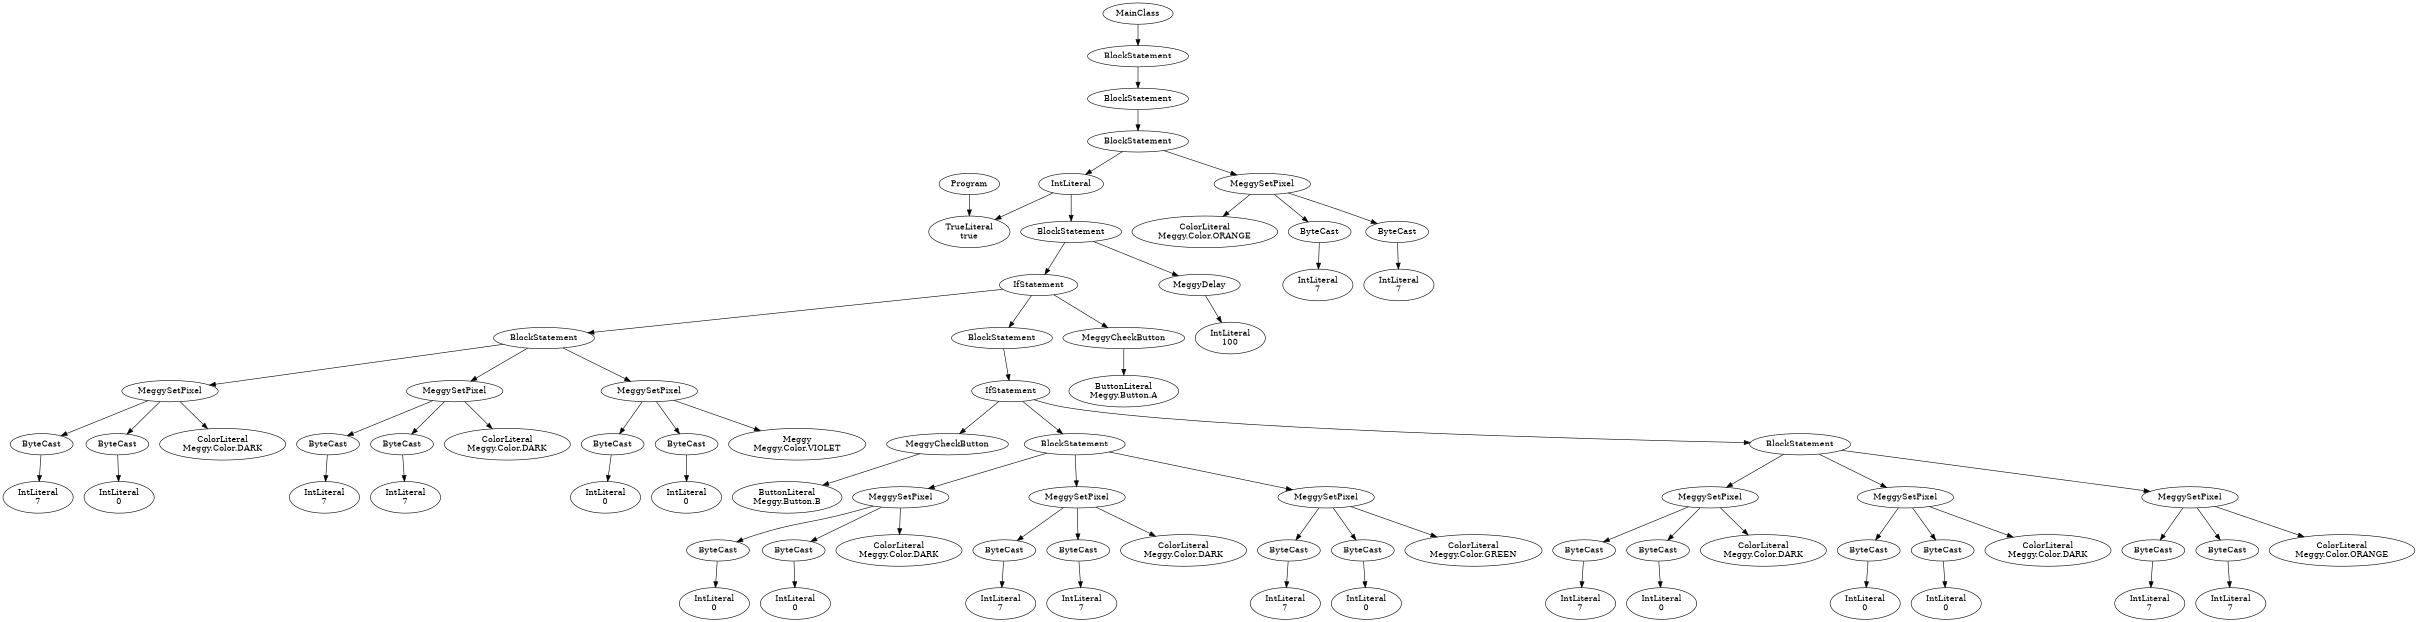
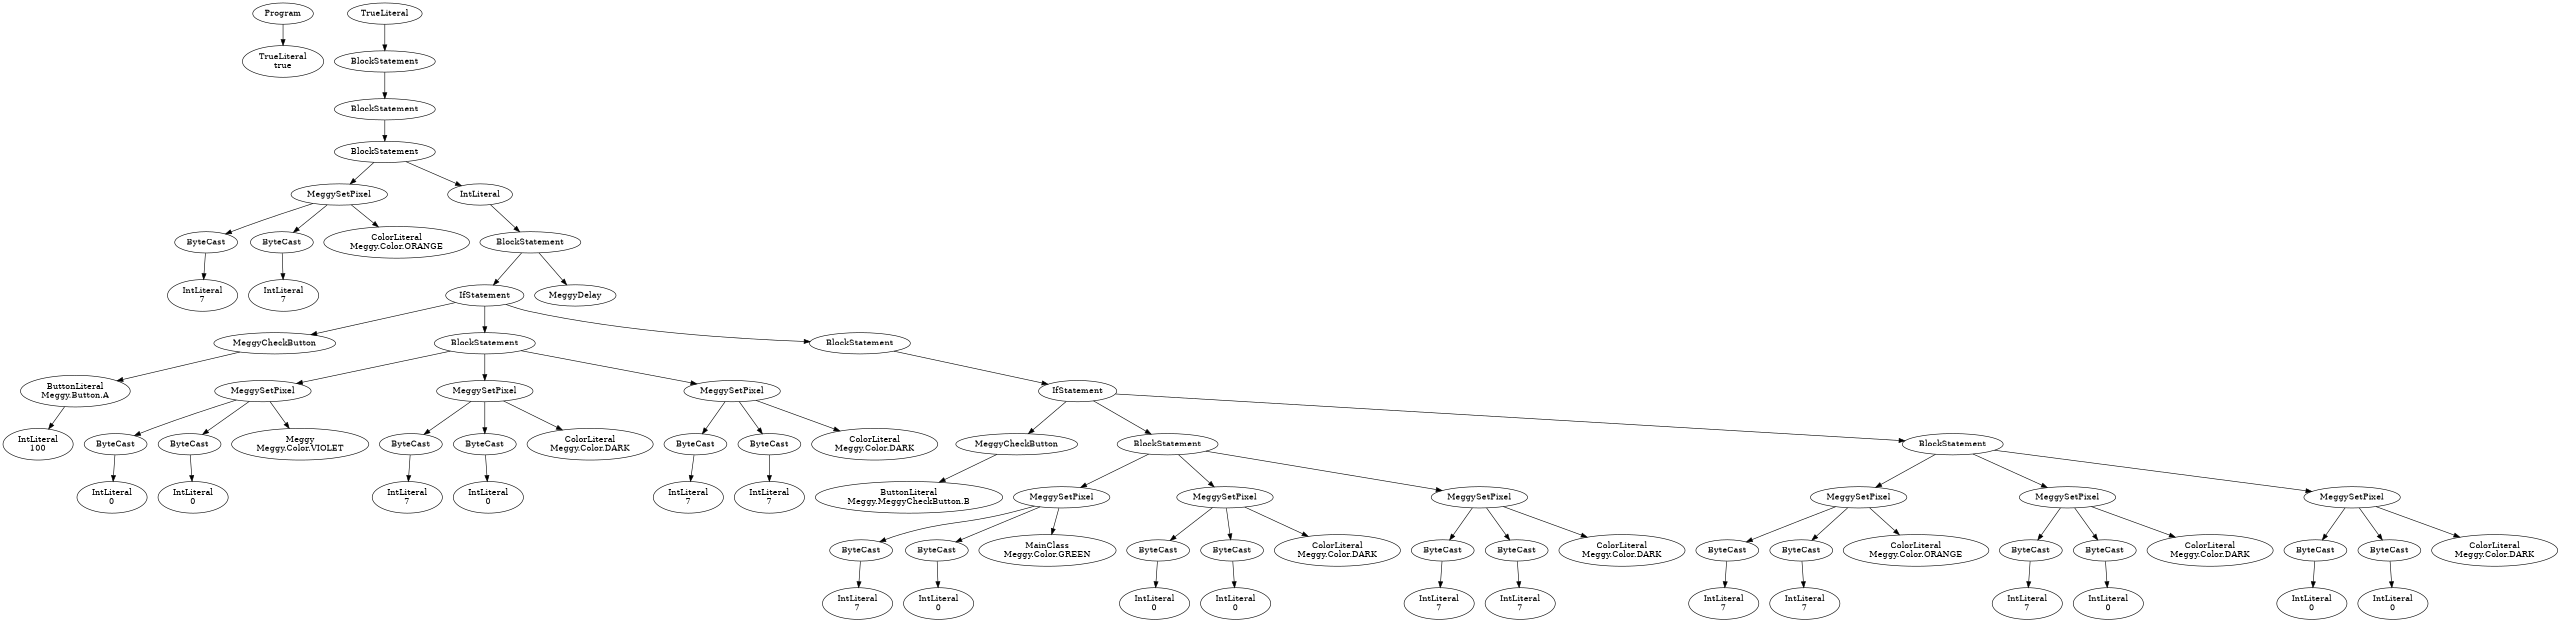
(1138, 14) -> (385, 14)
(1027, 205) -> none
(1212, 306) -> (58, 415)
(787, 497) -> (909, 497)
(1473, 550) -> (1047, 550)
